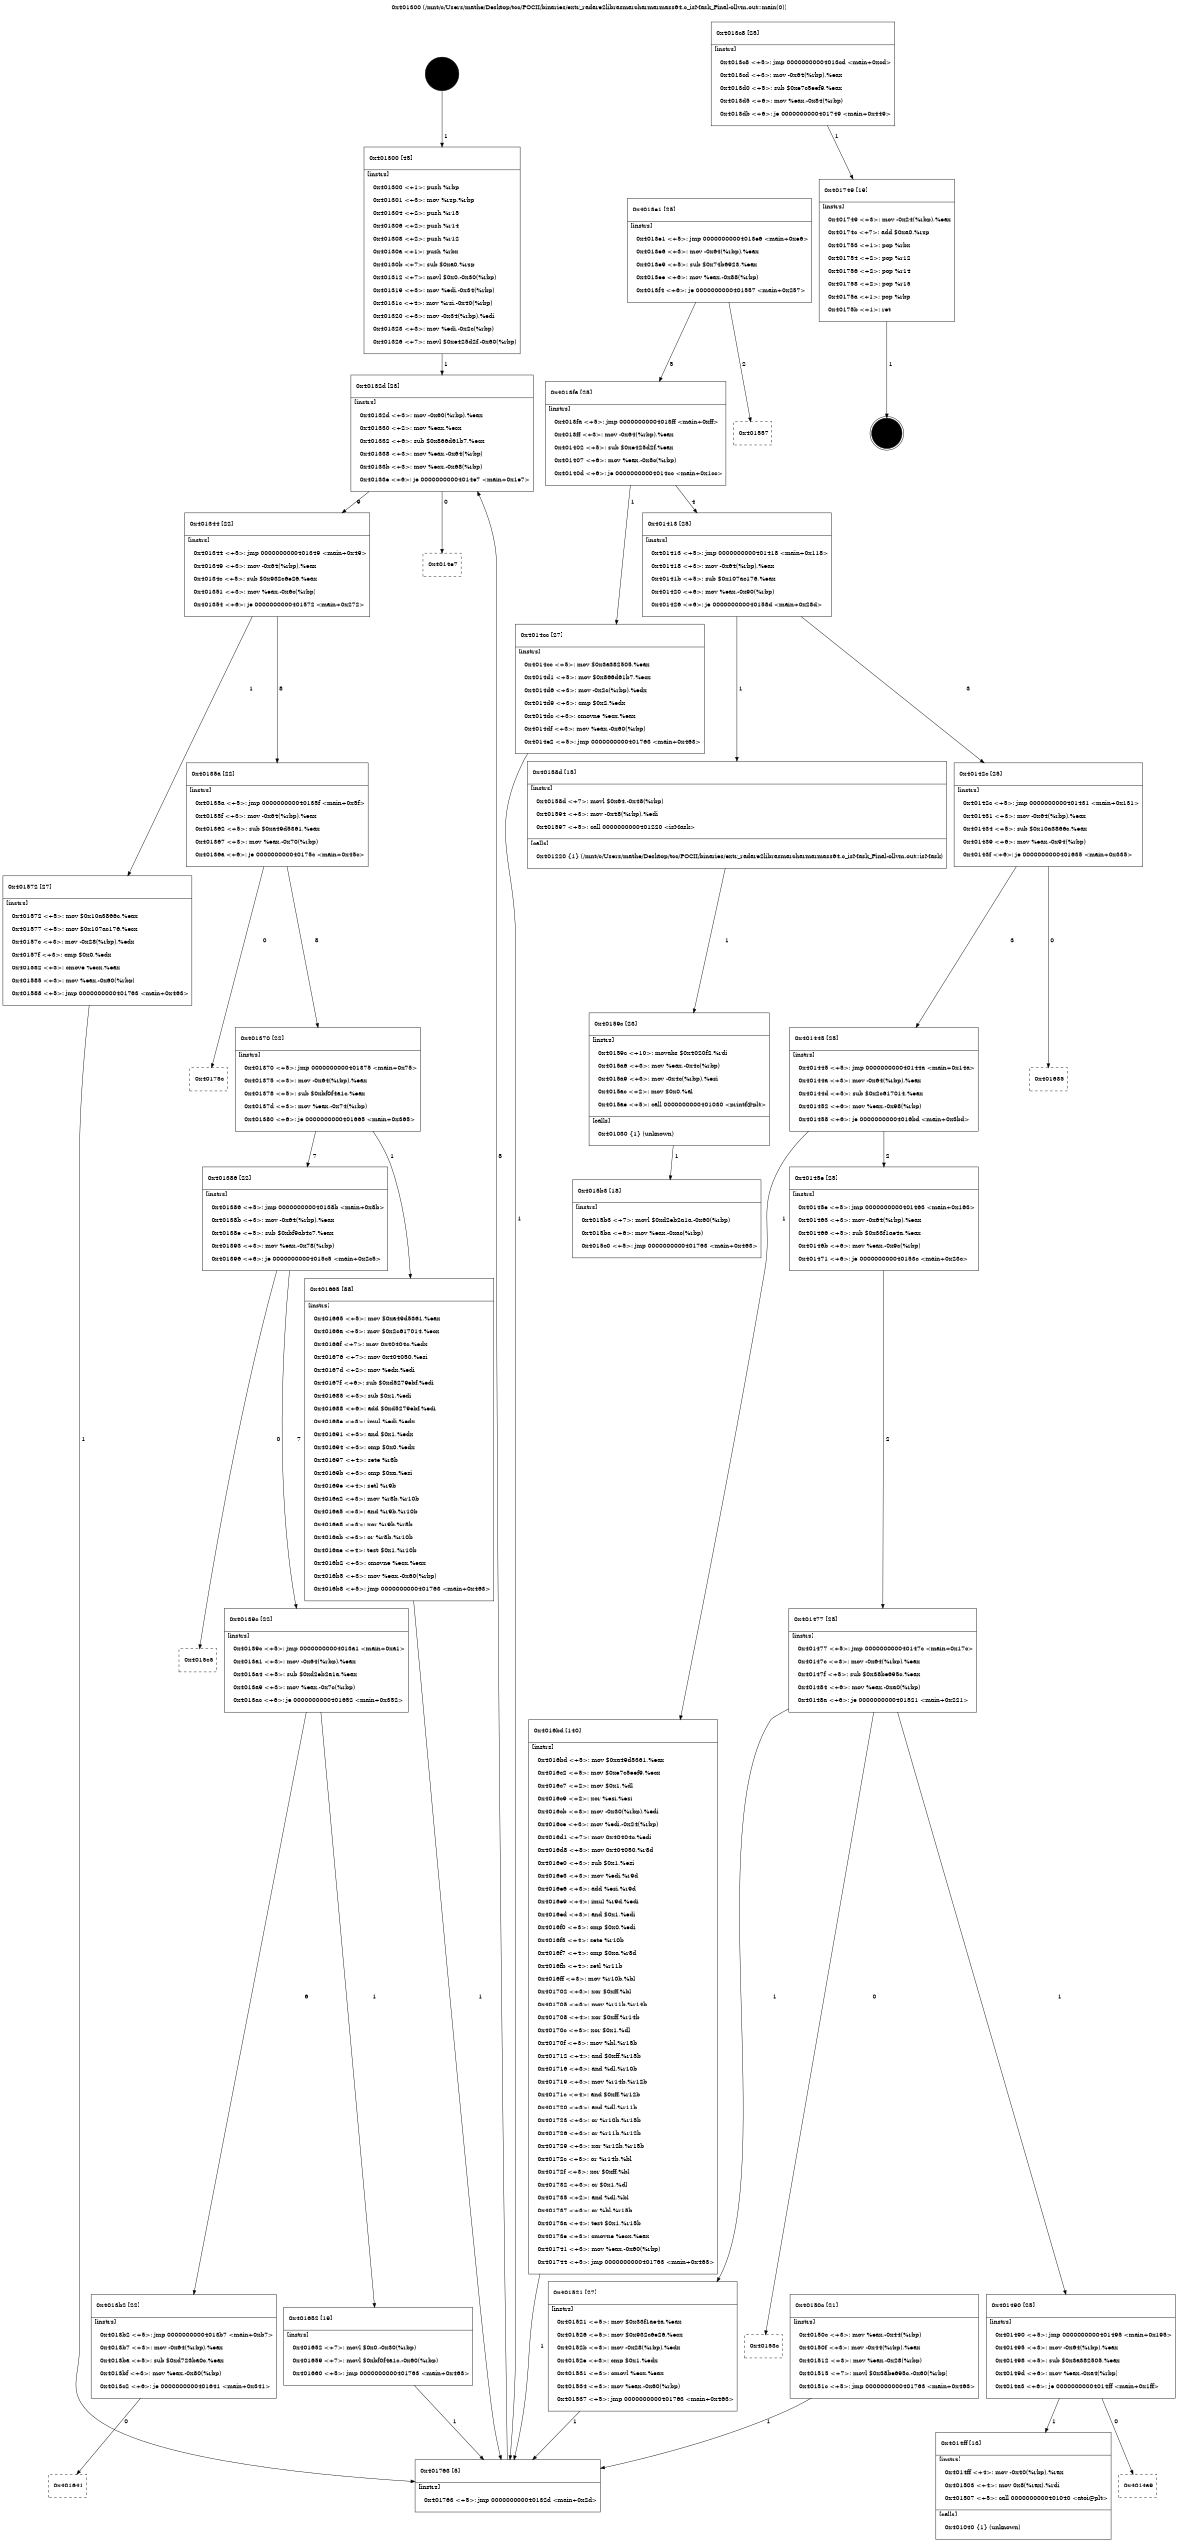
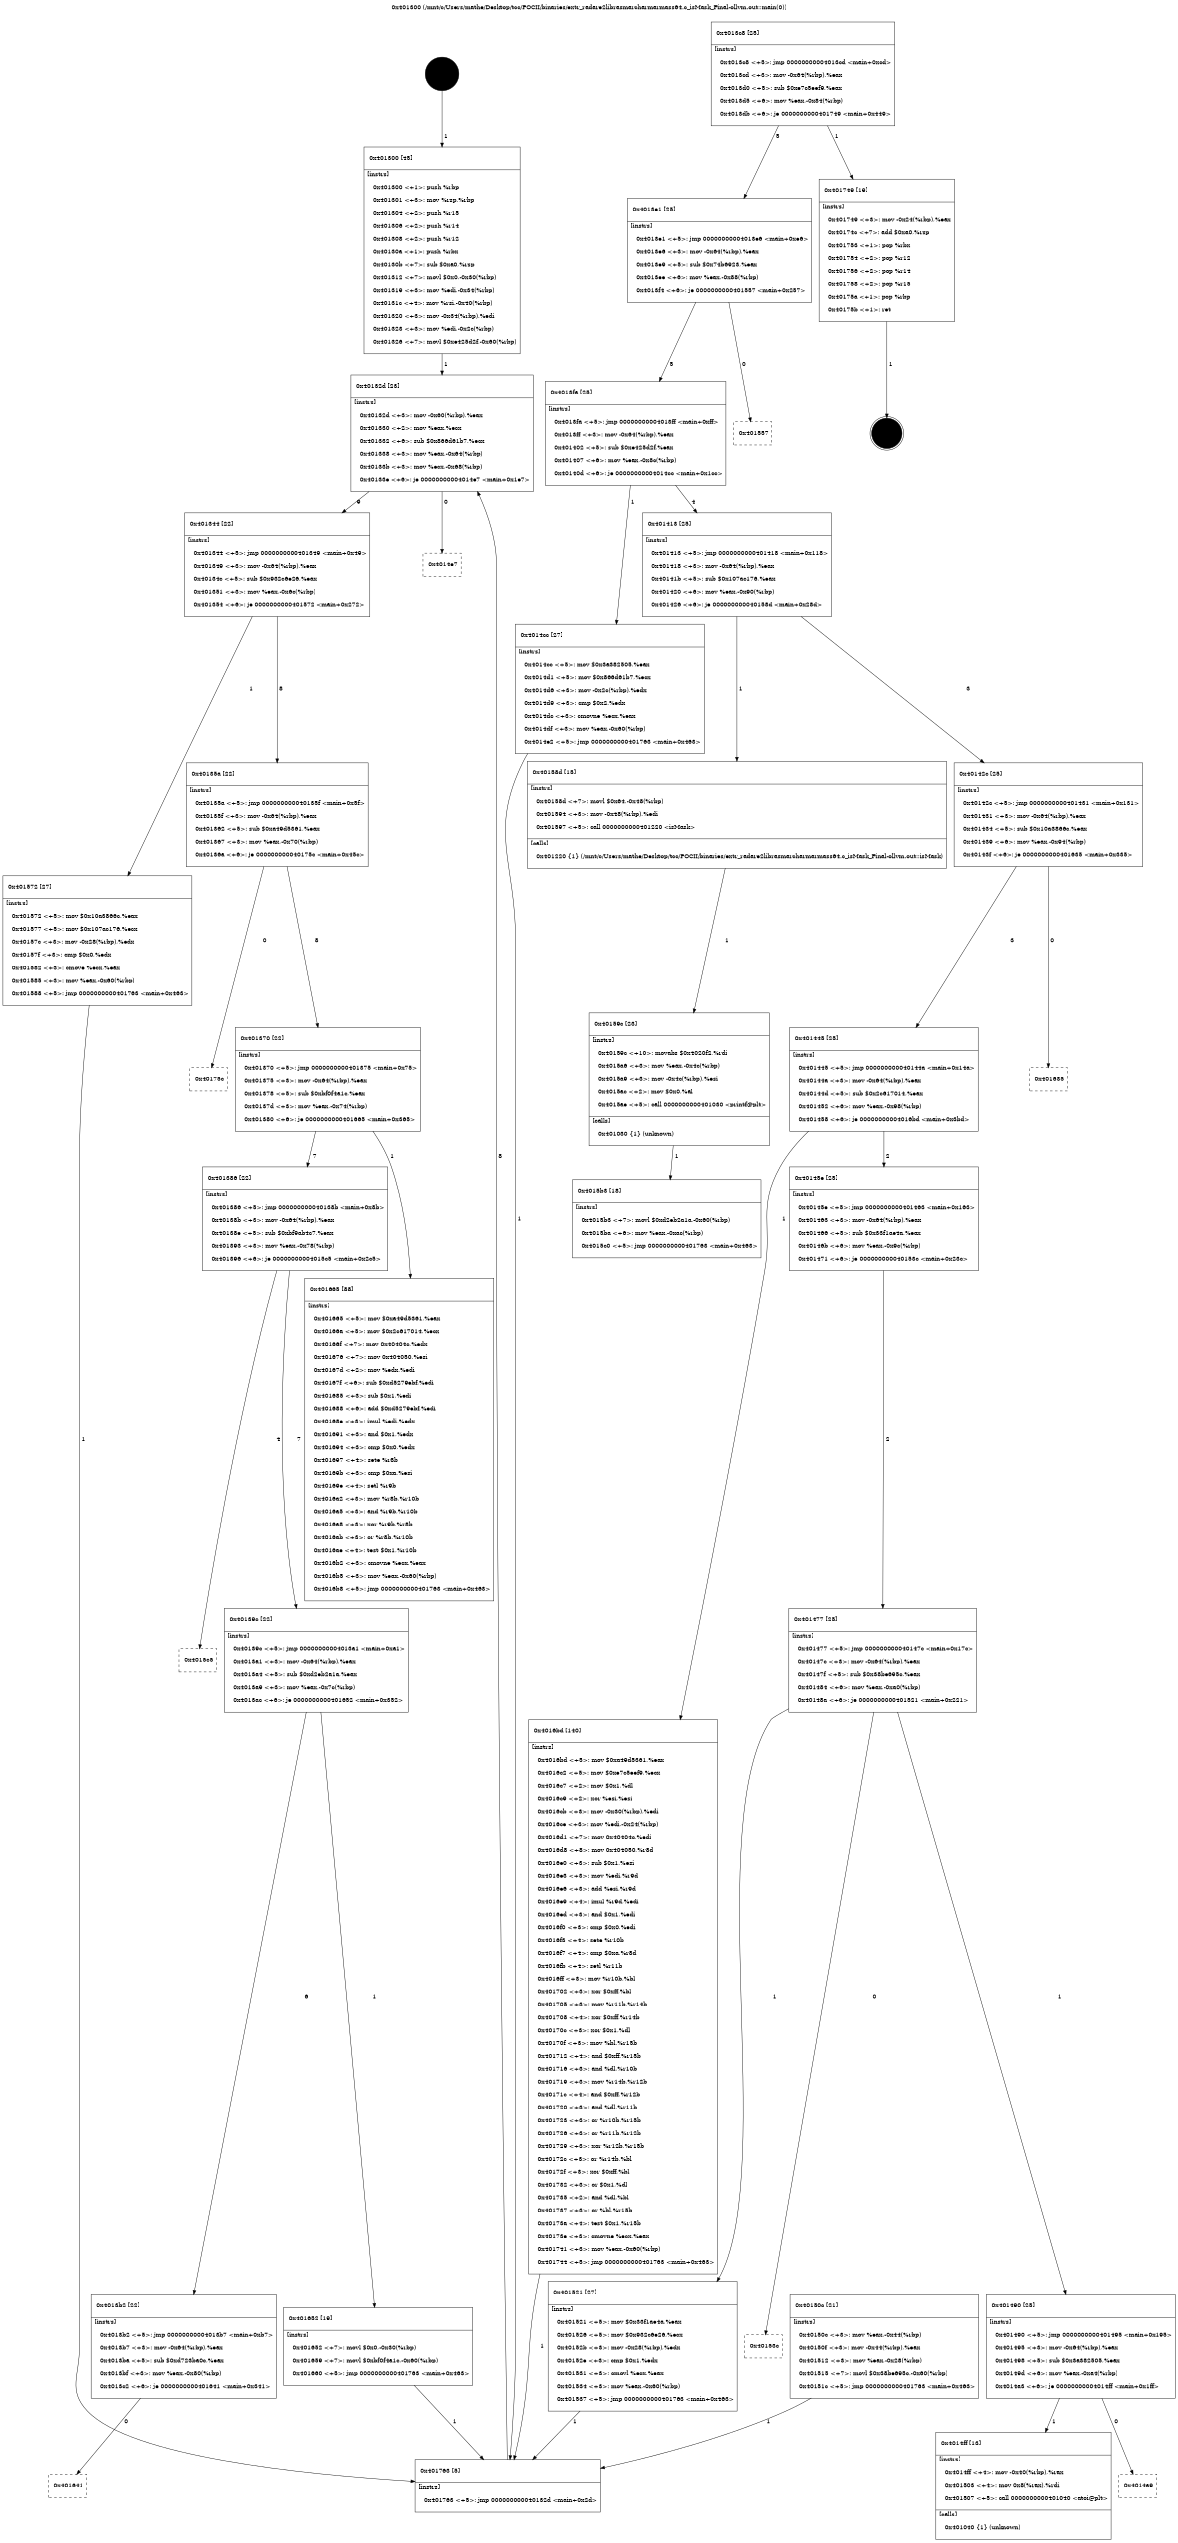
none -> (762, 160)
(743, 364) -> (743, 364)
(278, 1440) -> (278, 1440)
(453, 2029) -> none
